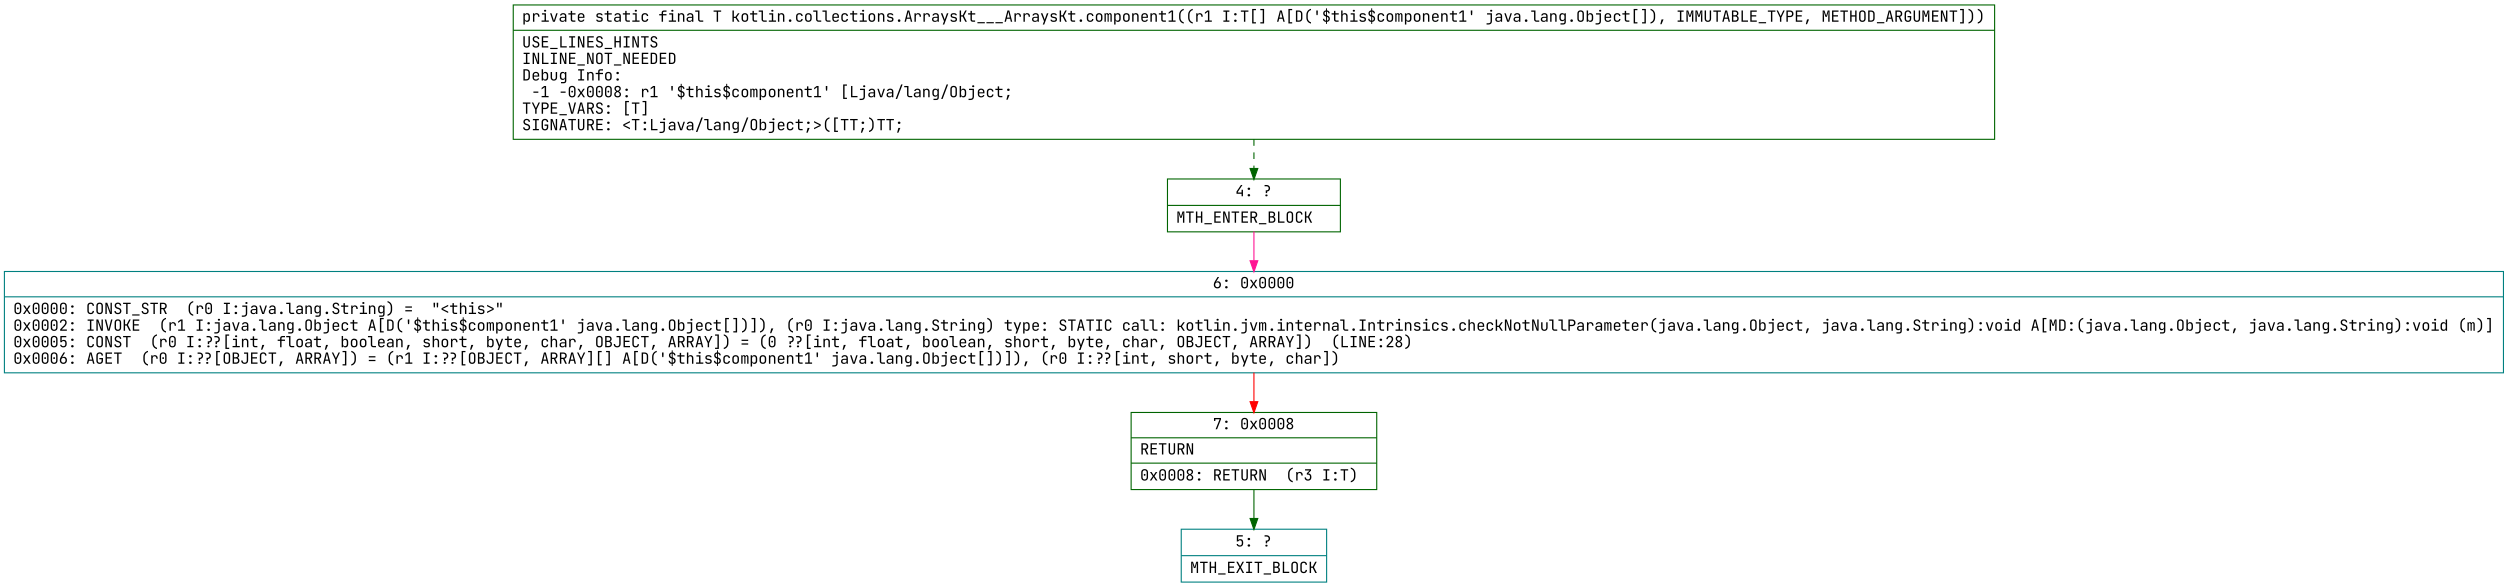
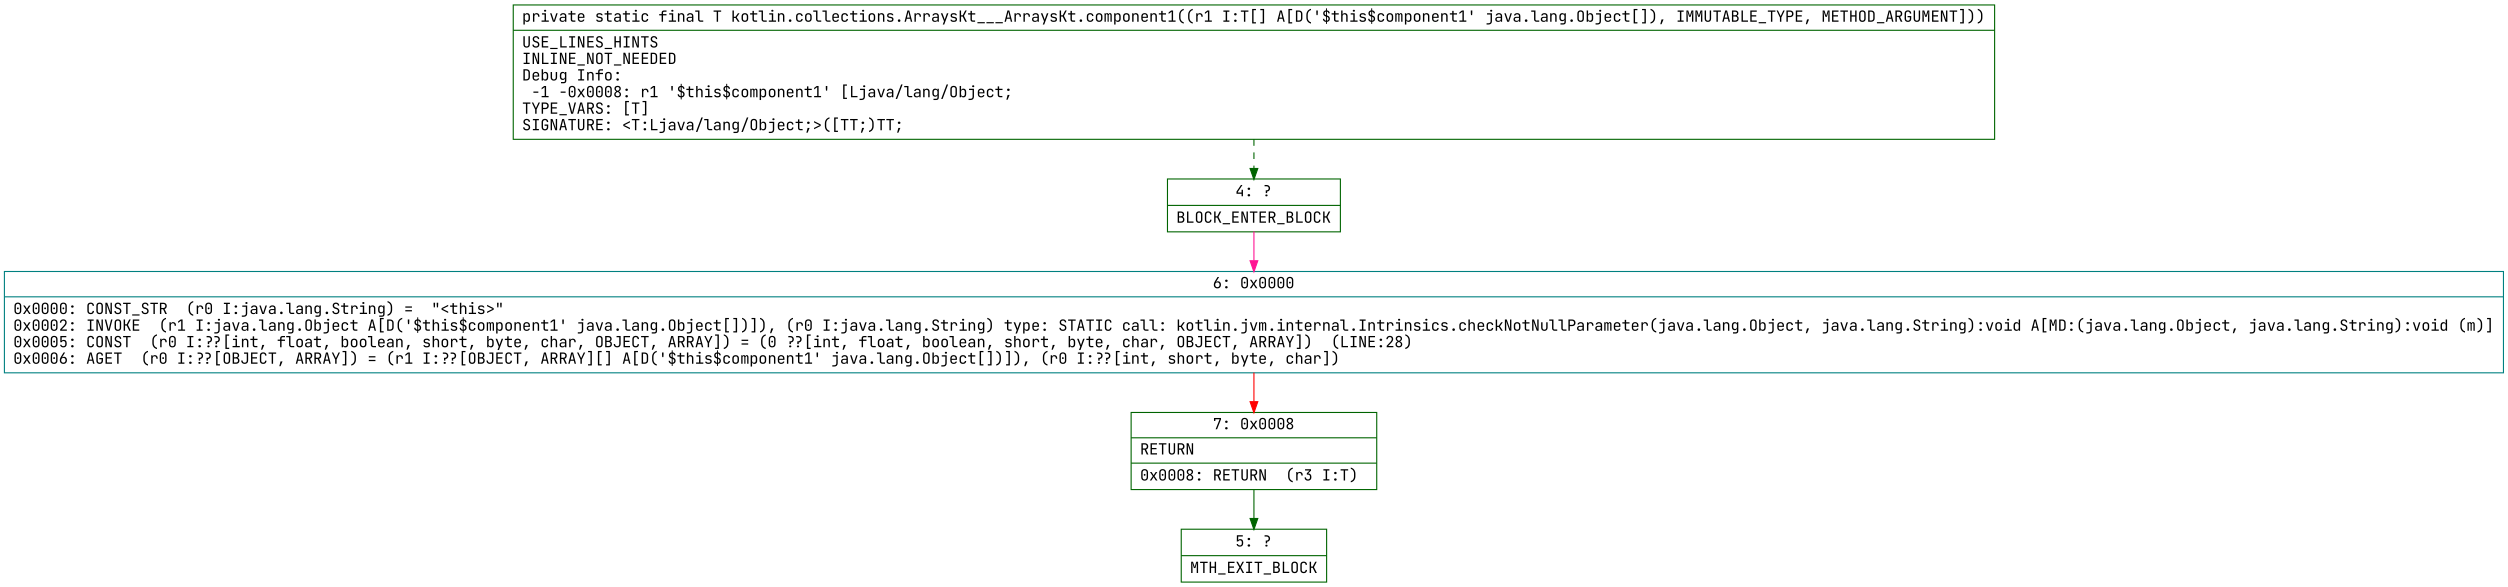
(1245, 218) -> (1254, 218)
(1254, 556) -> (1254, 556)
